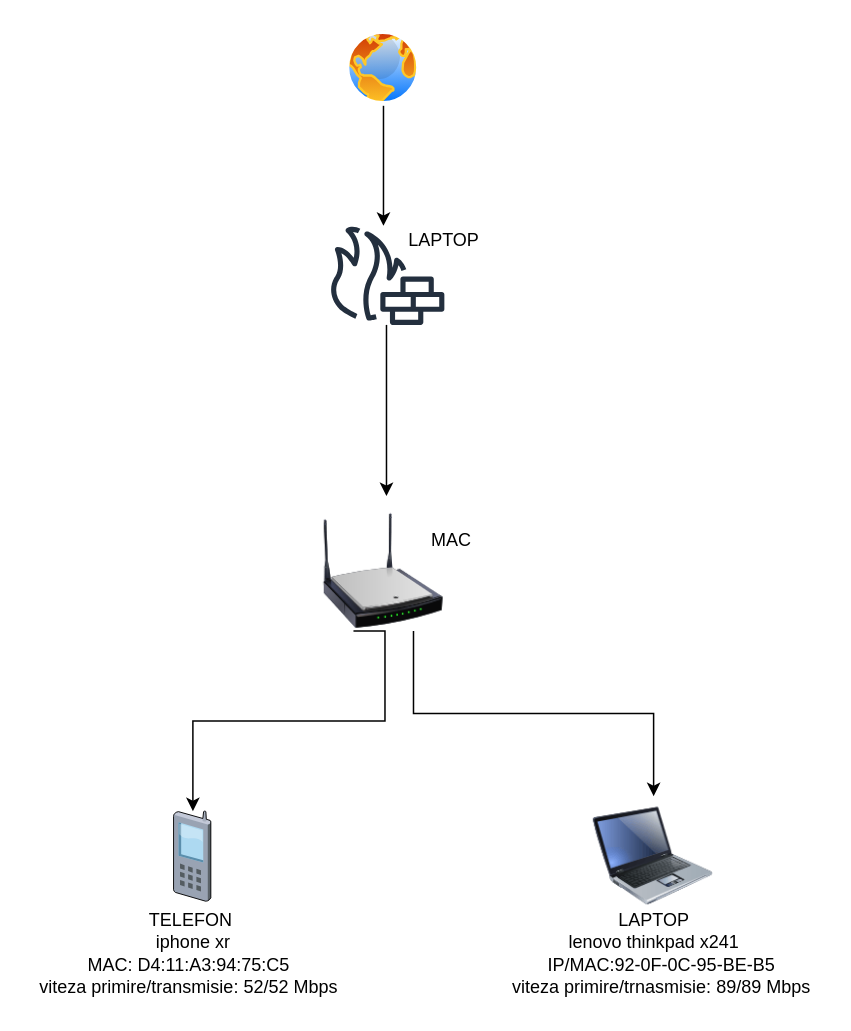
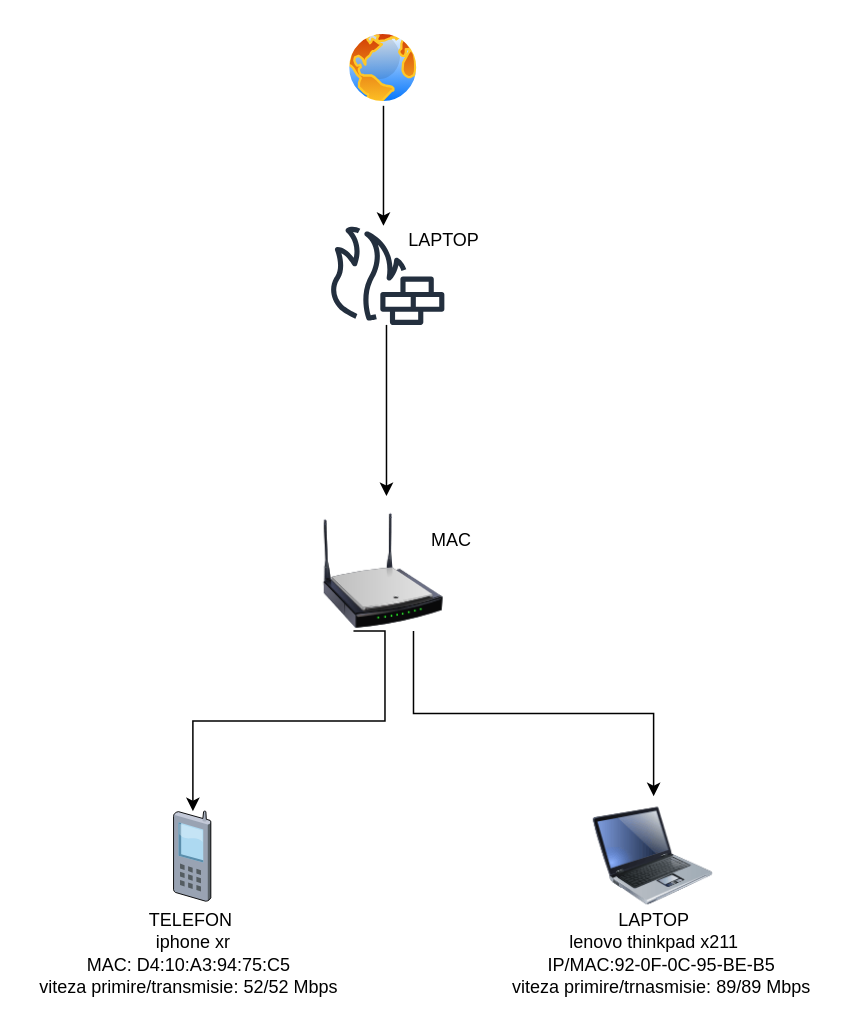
(654, 931) -> (654, 931)
(189, 976) -> (189, 976)
